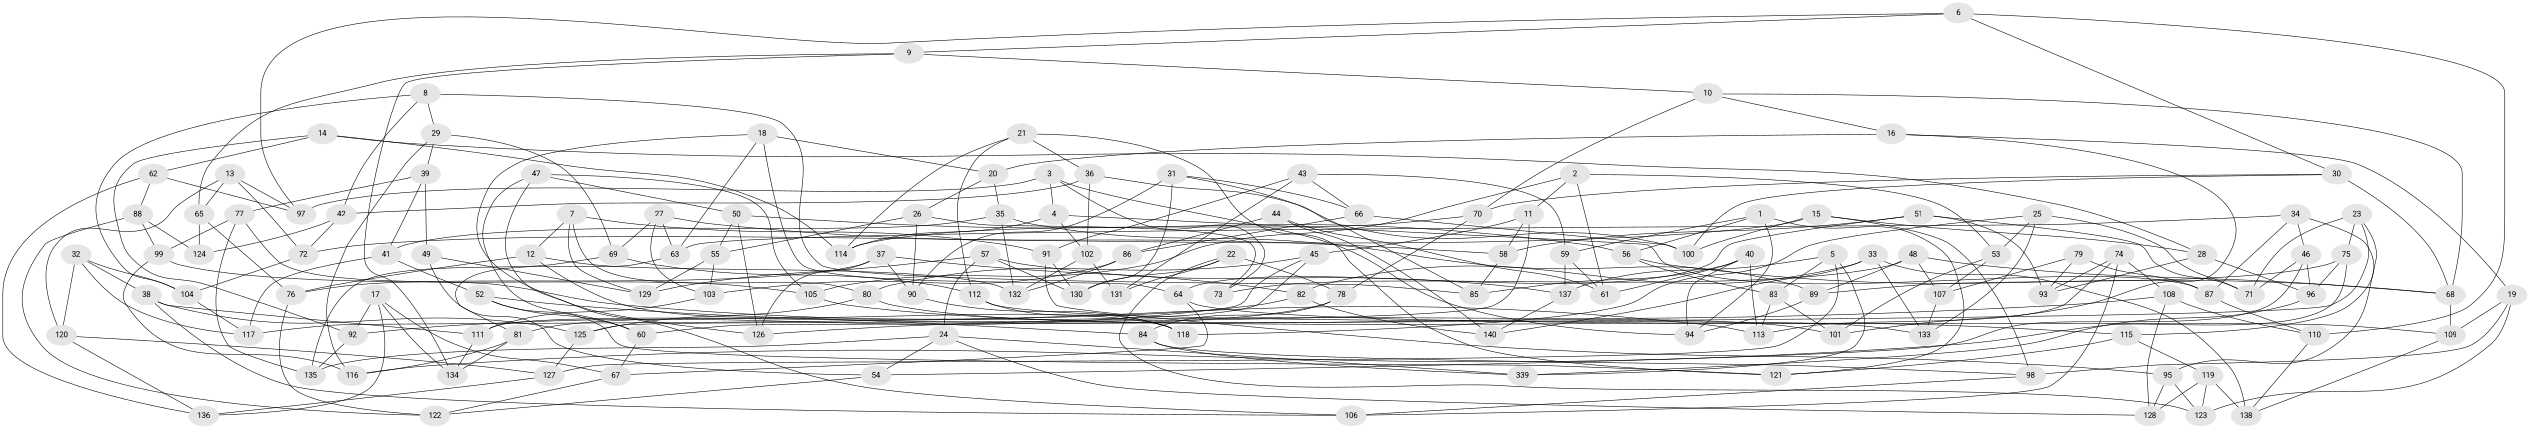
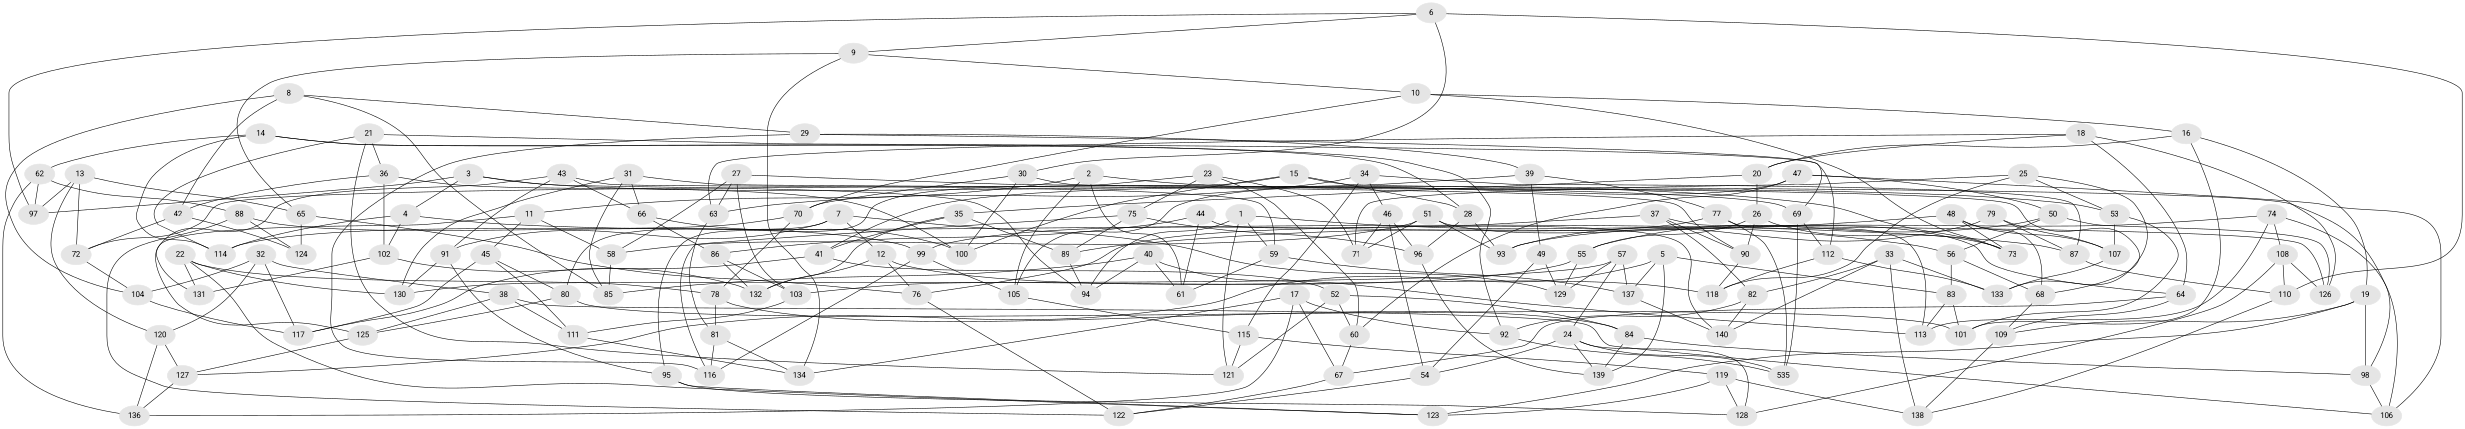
(2155, 107) -> (1712, 131)
(311, 376) -> (1783, 376)
(1522, 376) -> (1599, 376)
